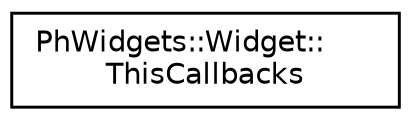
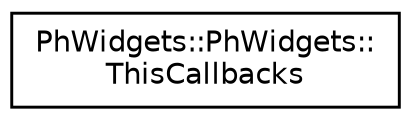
(206, 60) -> (206, 60)
